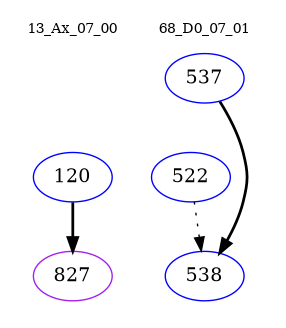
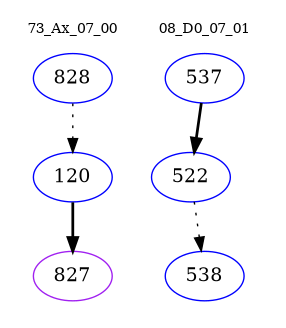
(73, 30) -> (73, 30)
(205, 30) -> (205, 30)
none -> (73, 78)
(247, 170) -> (199, 121)
